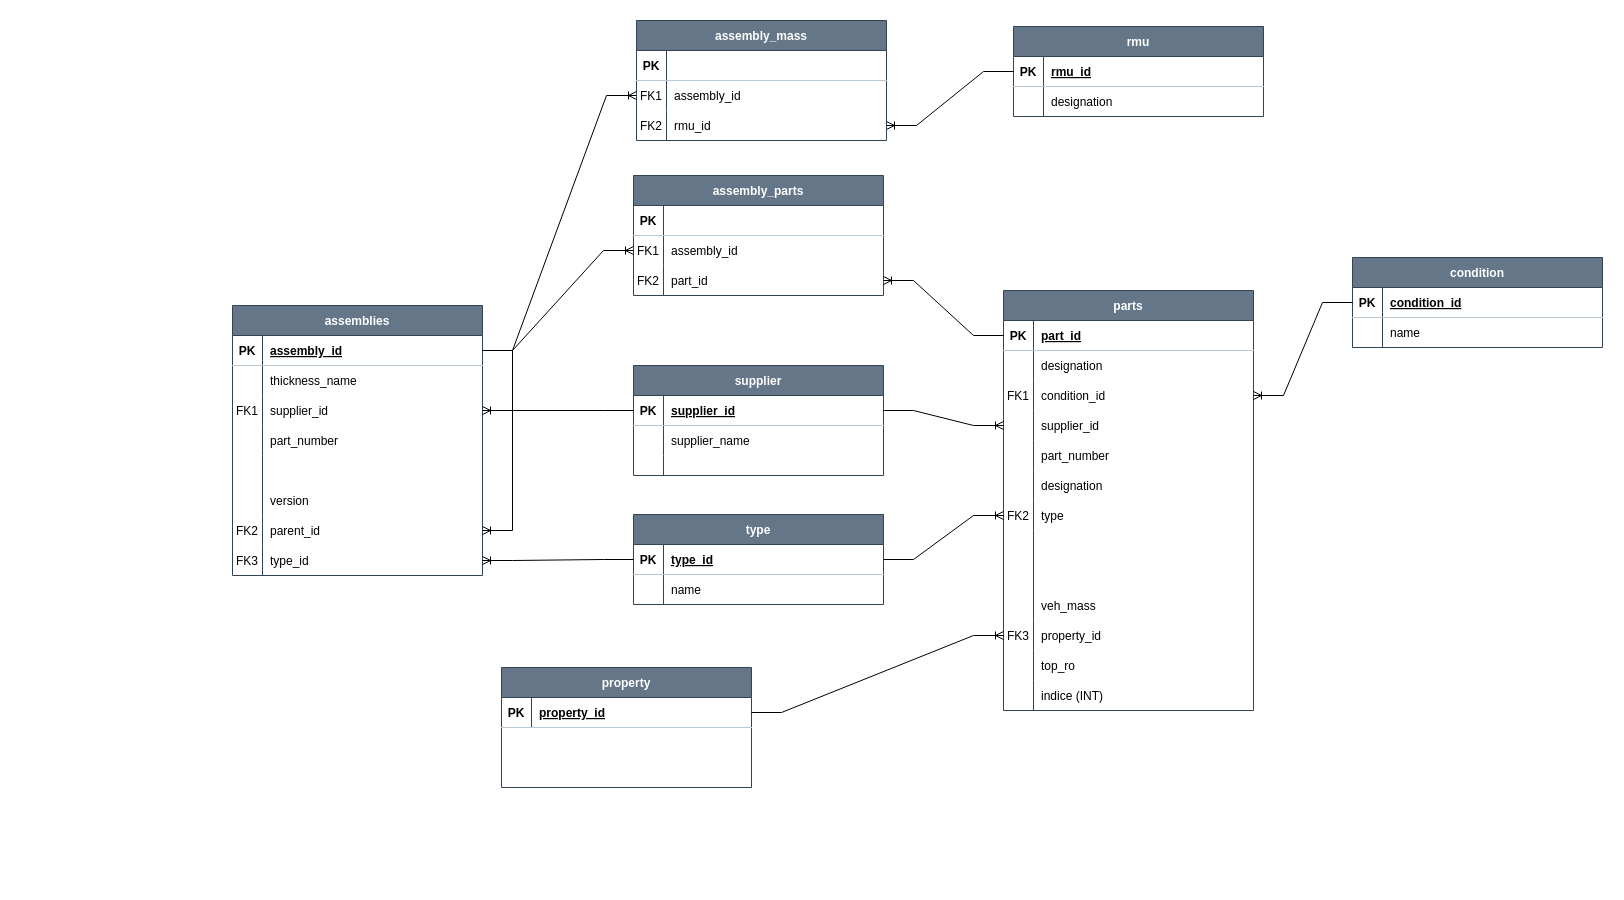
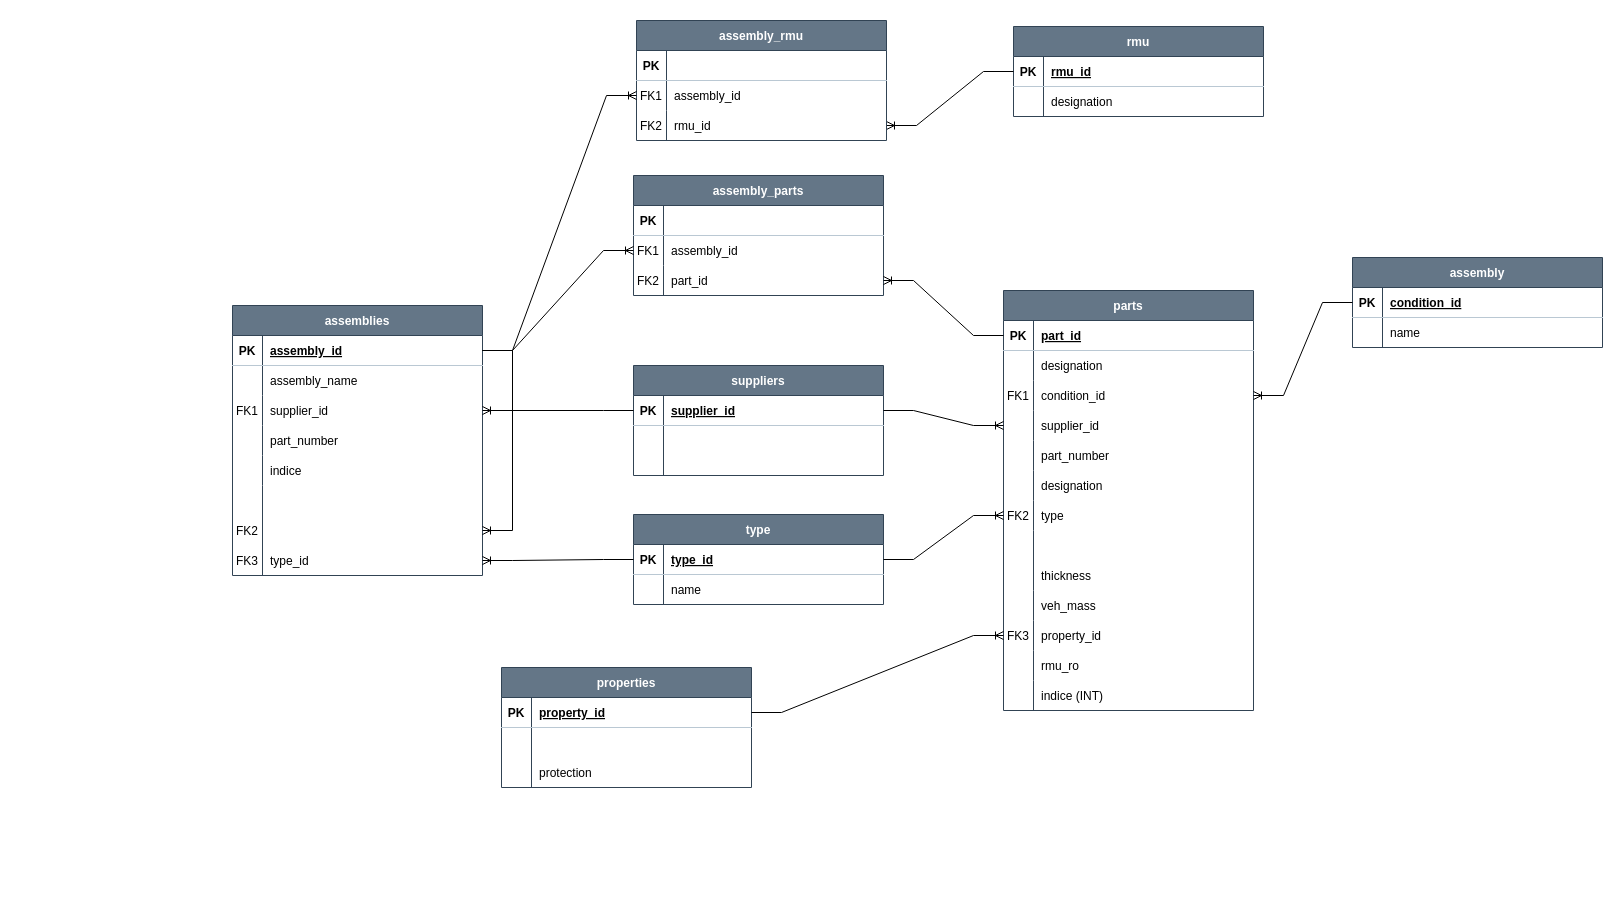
(761, 36) -> (761, 36)
(1477, 273) -> (1477, 273)
(315, 381) -> (312, 381)
(758, 381) -> (758, 381)
(774, 441) -> none
none -> (373, 471)
(373, 501) -> none
(373, 531) -> none
none -> (1144, 576)
(1061, 666) -> (1061, 666)
(626, 683) -> (626, 683)
none -> (642, 773)
